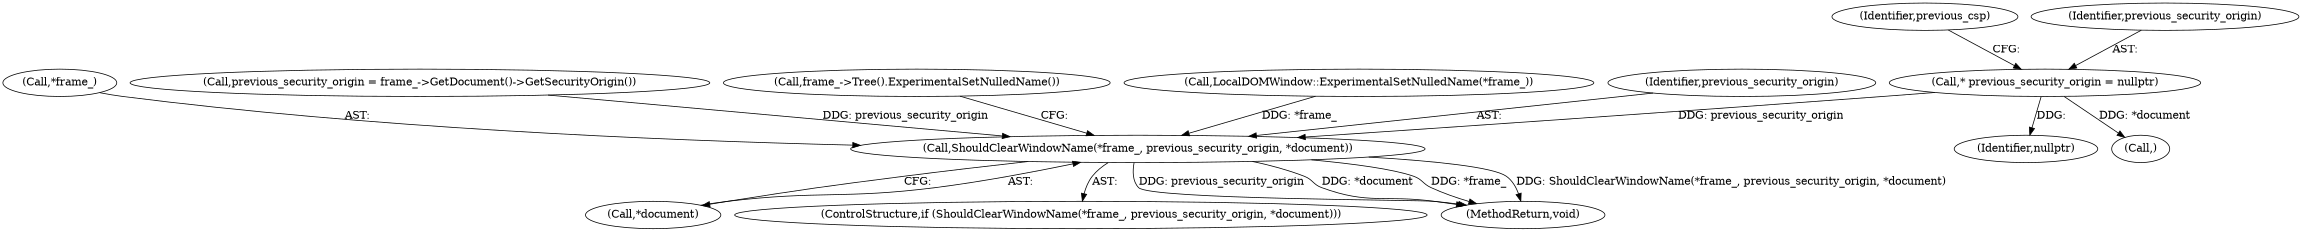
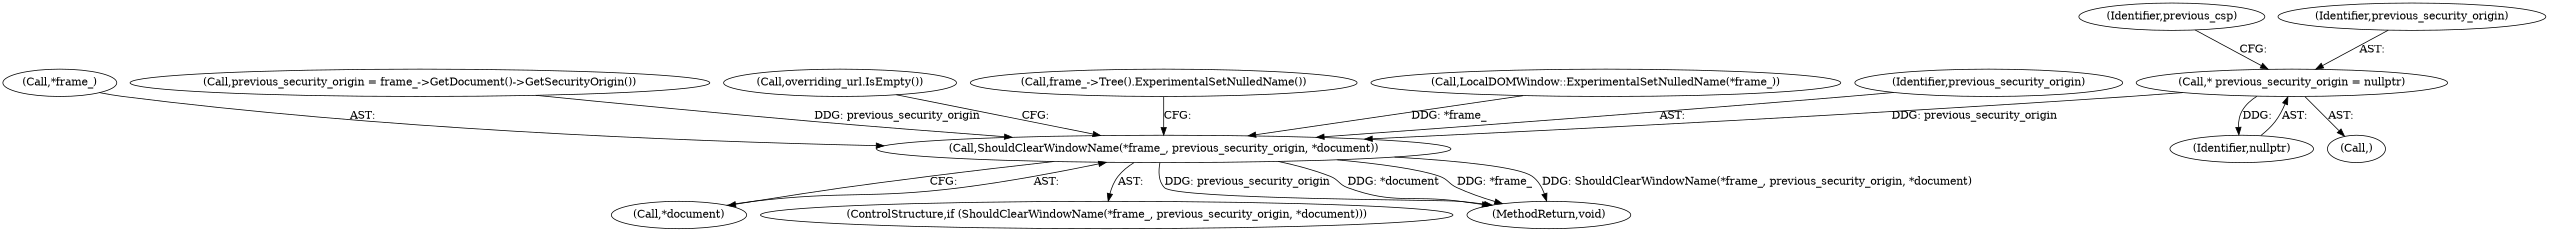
none -> (840, 83)
(2145, 116) -> (2343, 116)
none -> (2275, 121)
